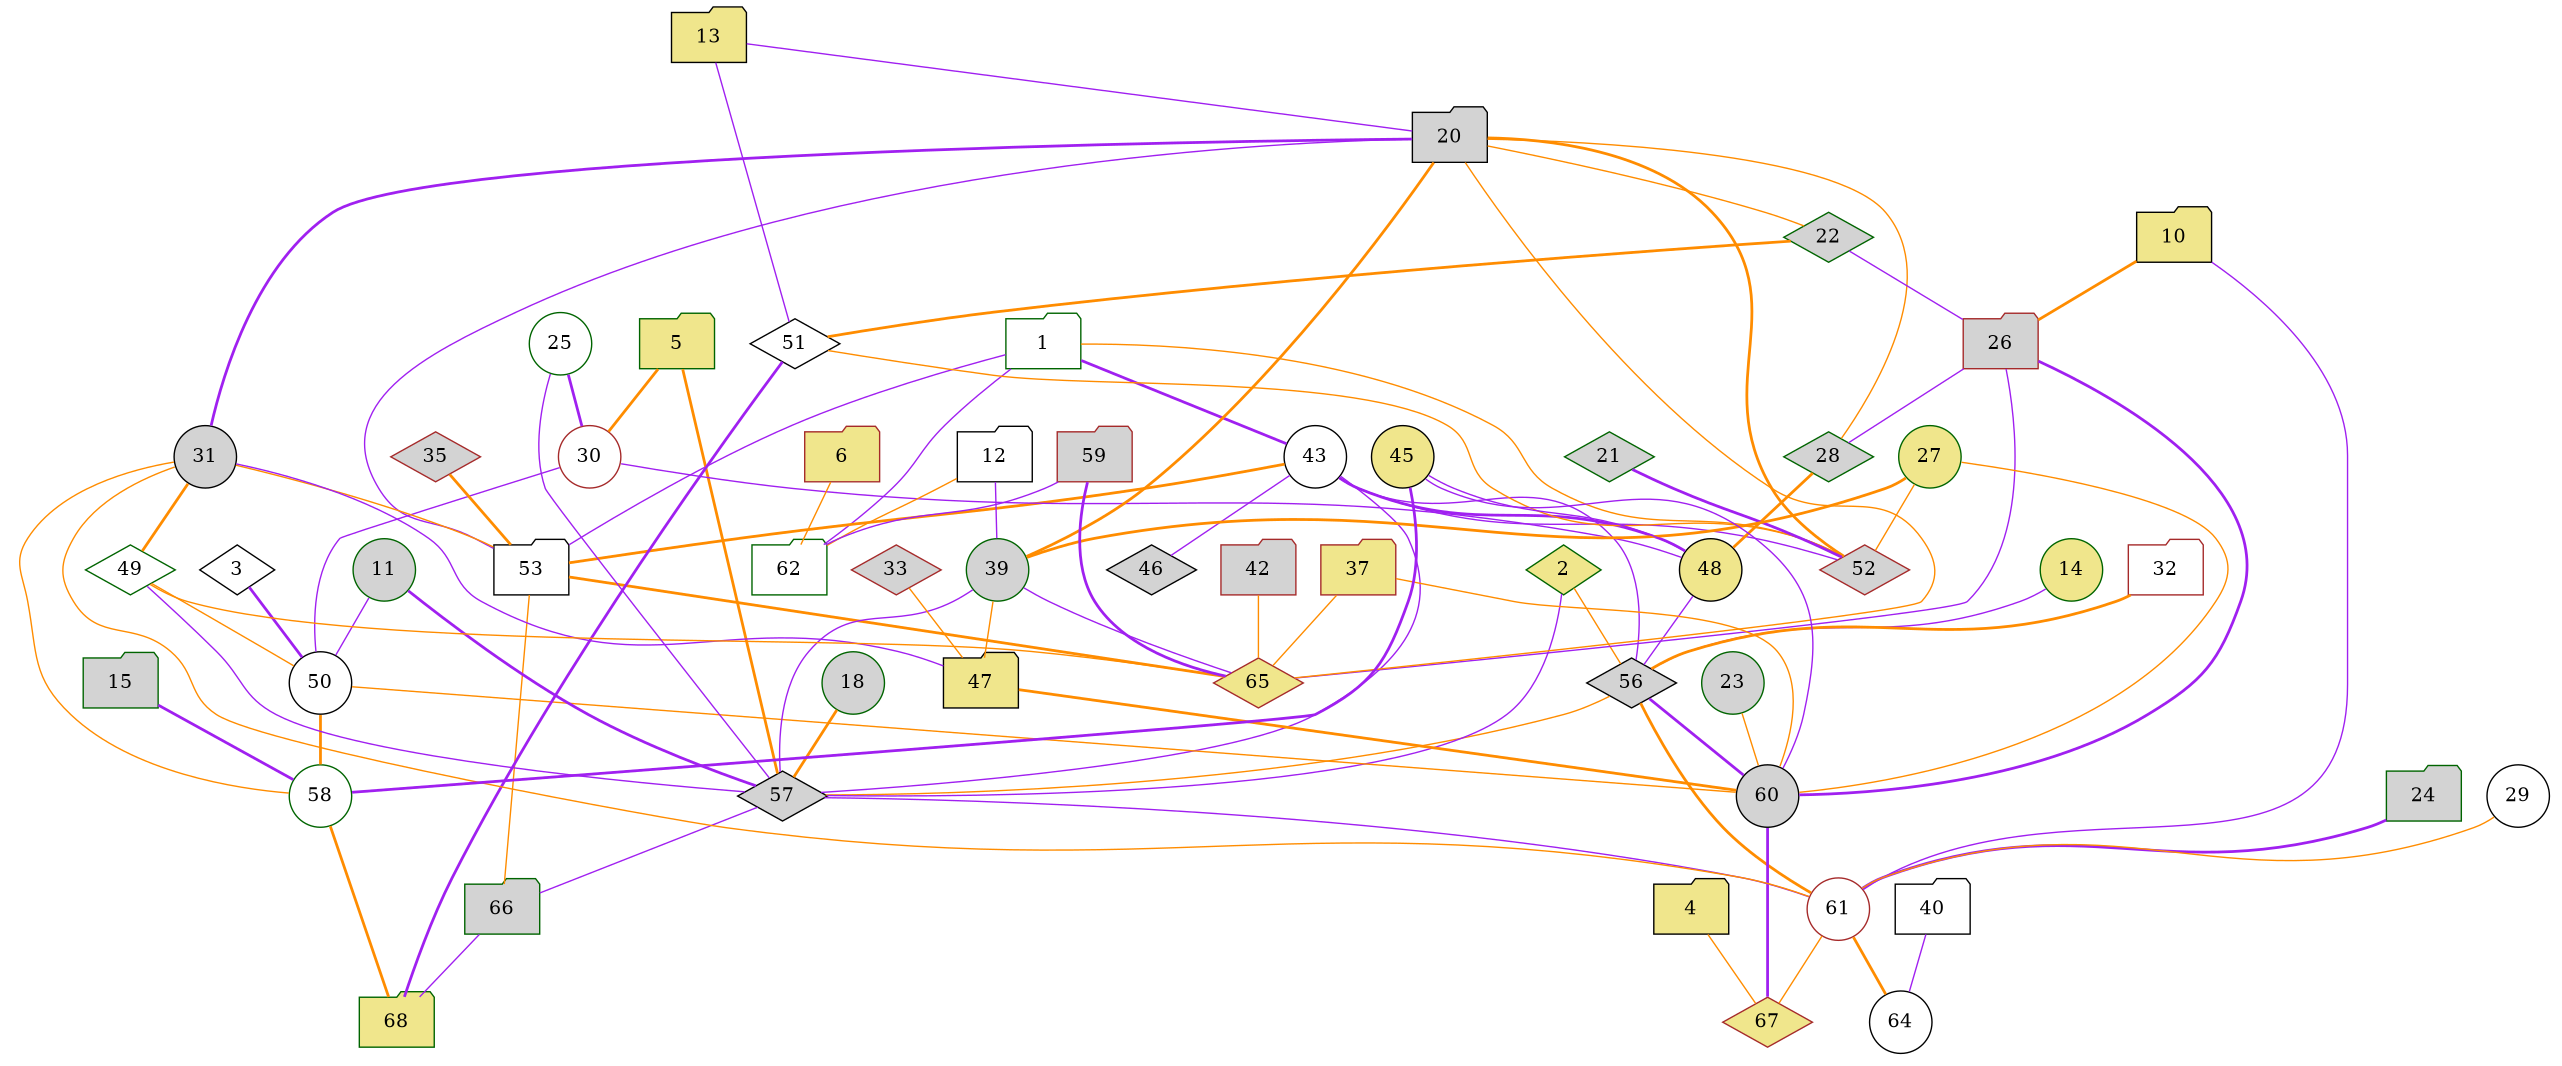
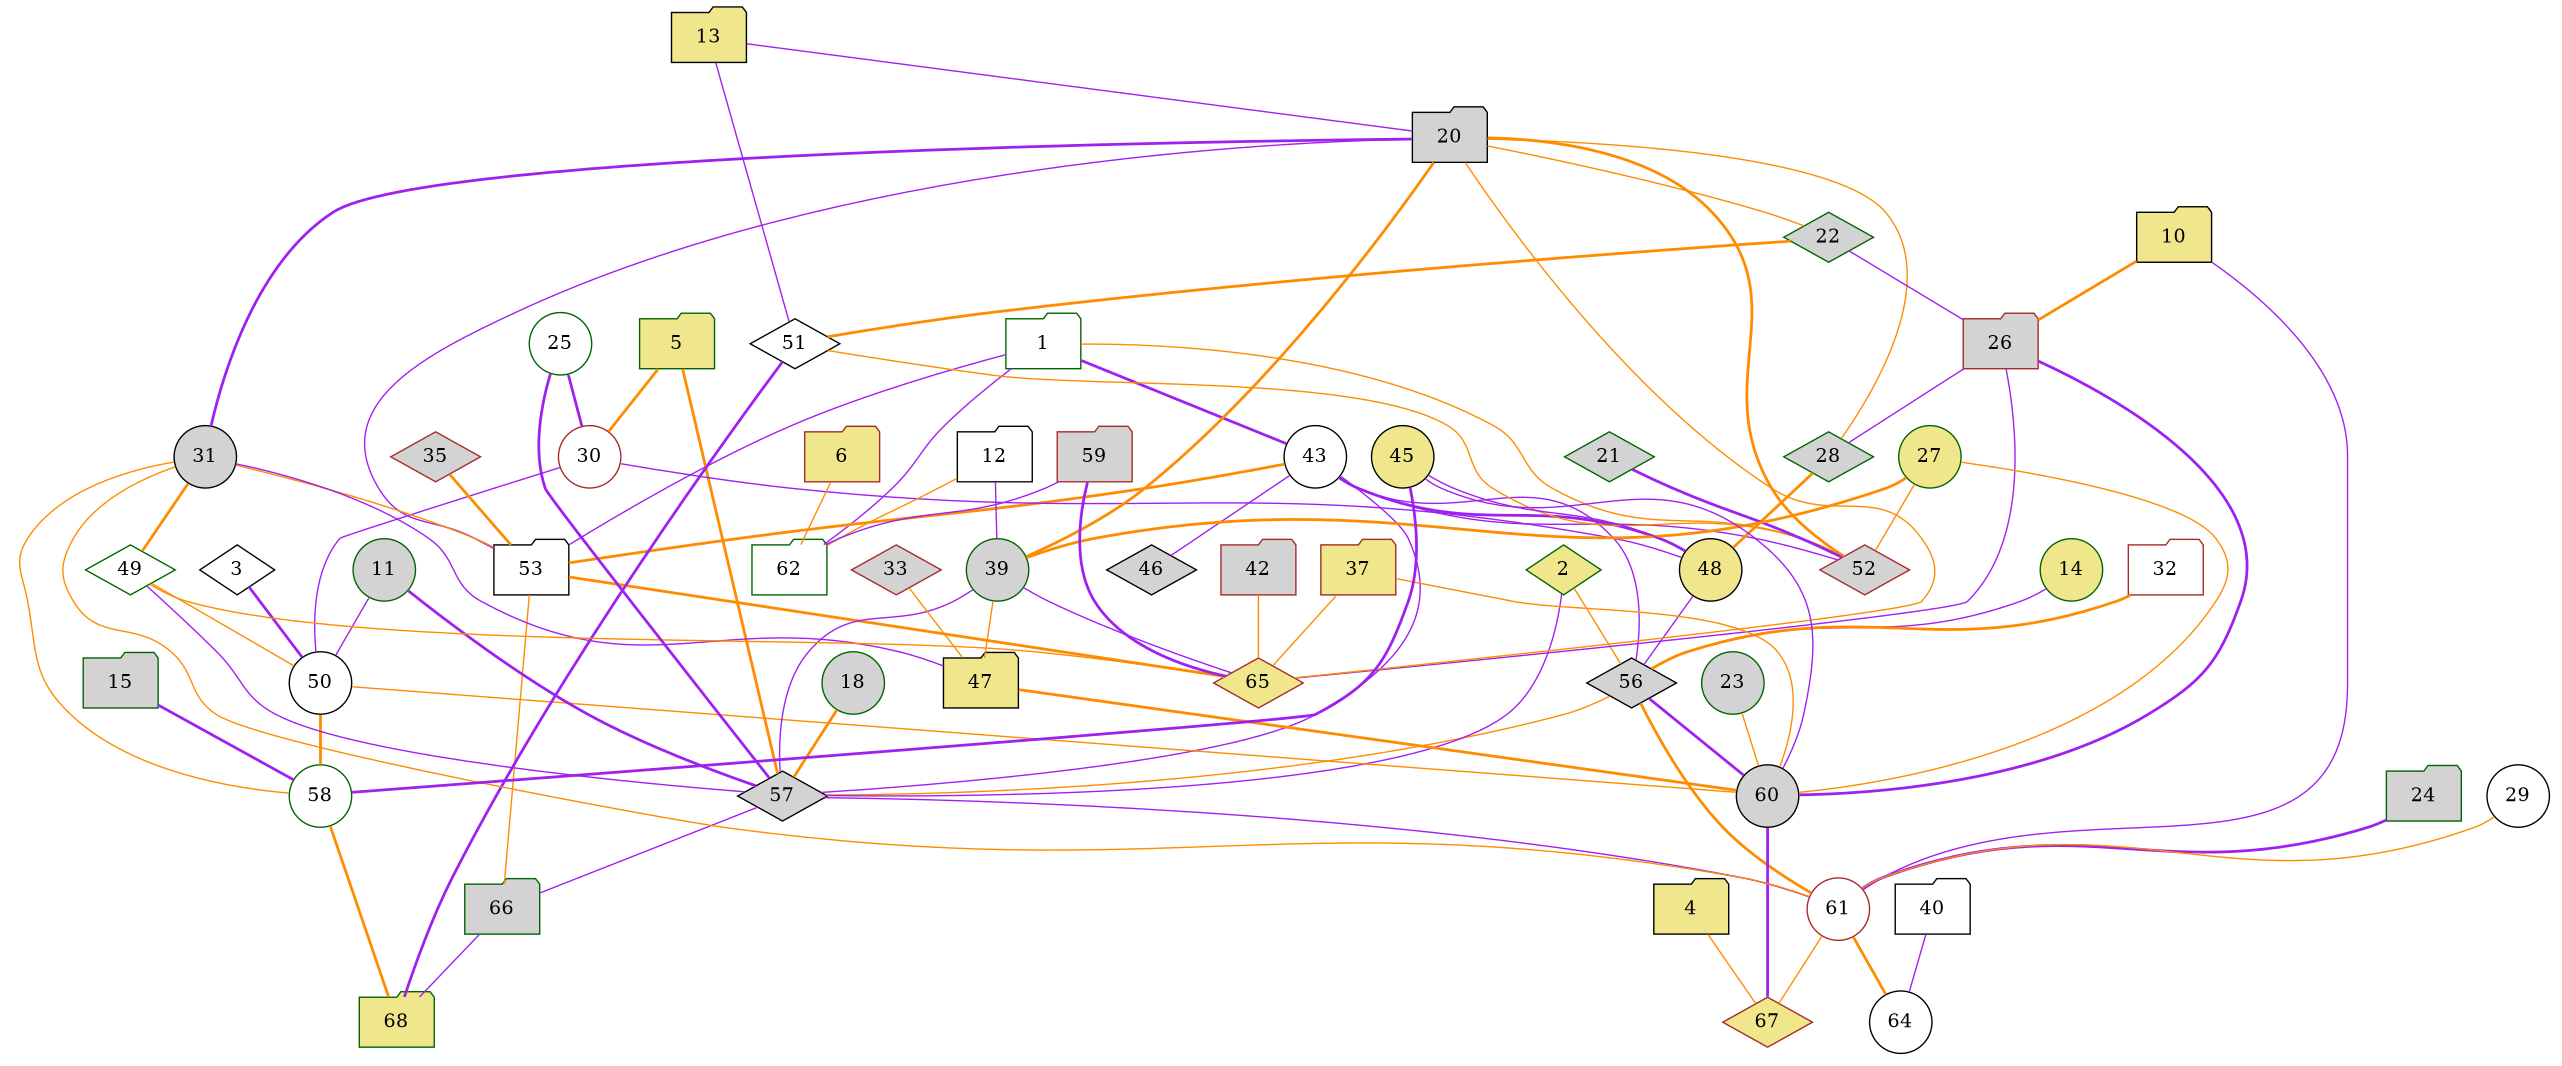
(628, 598) -> (628, 598)
